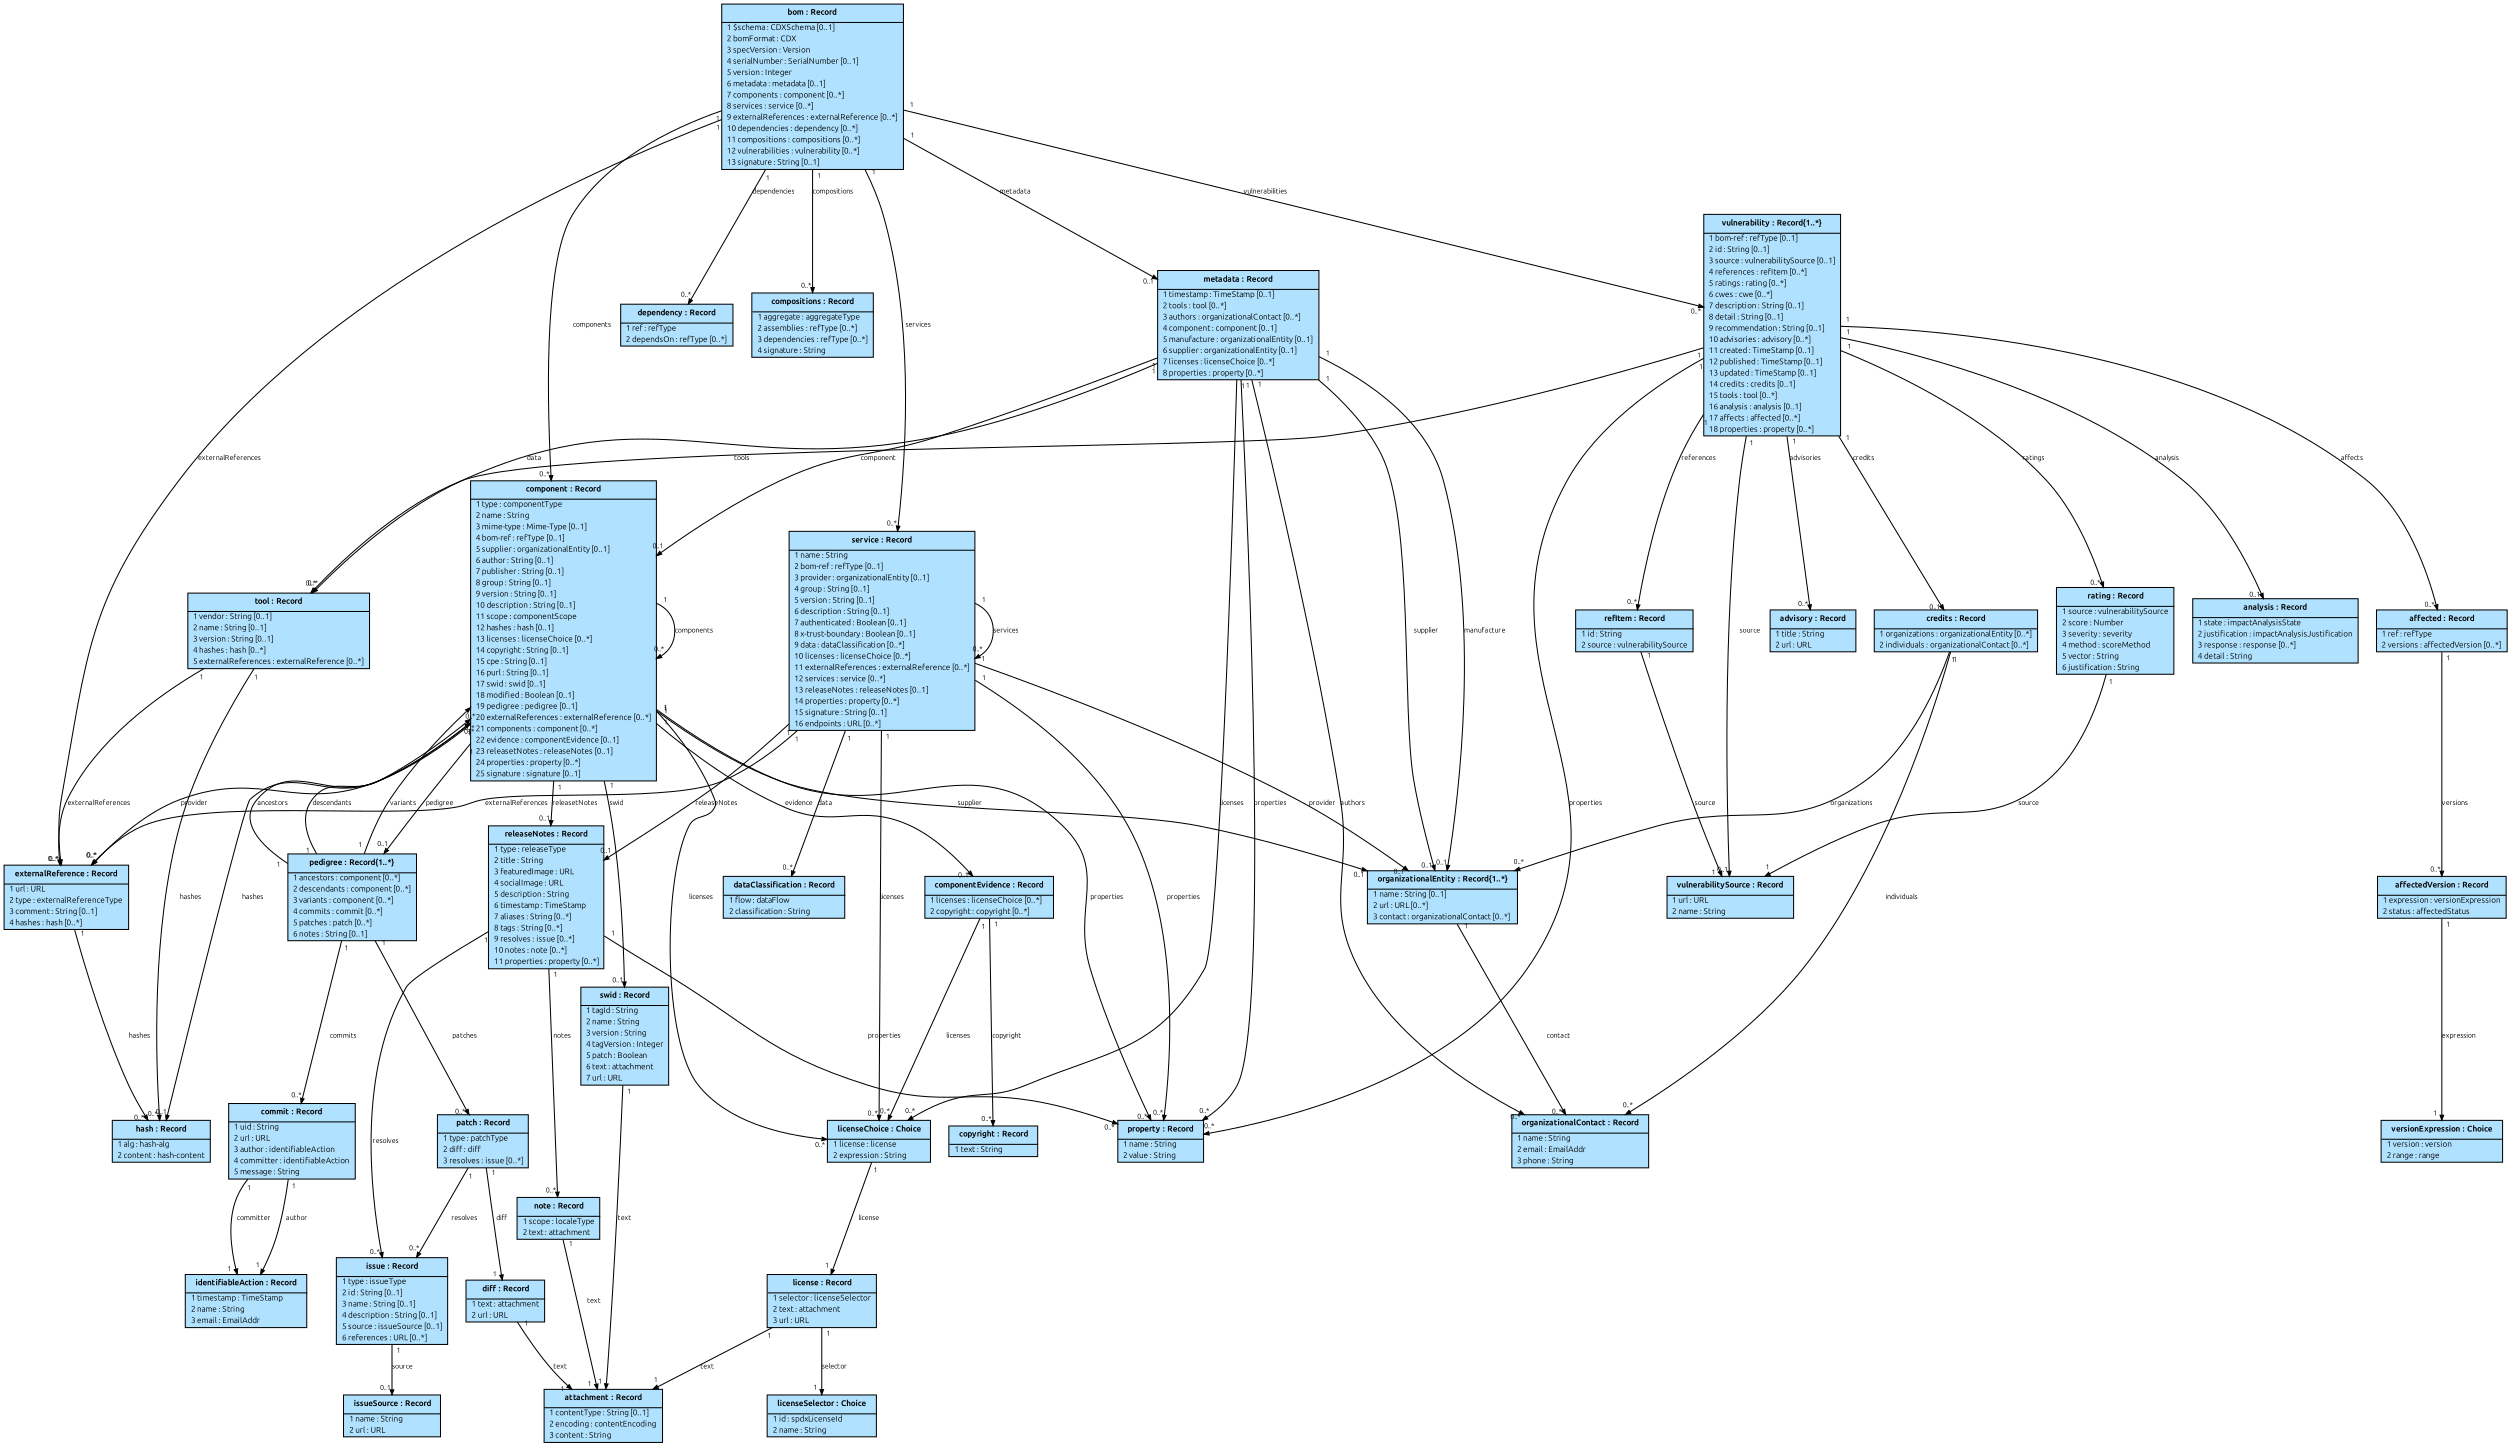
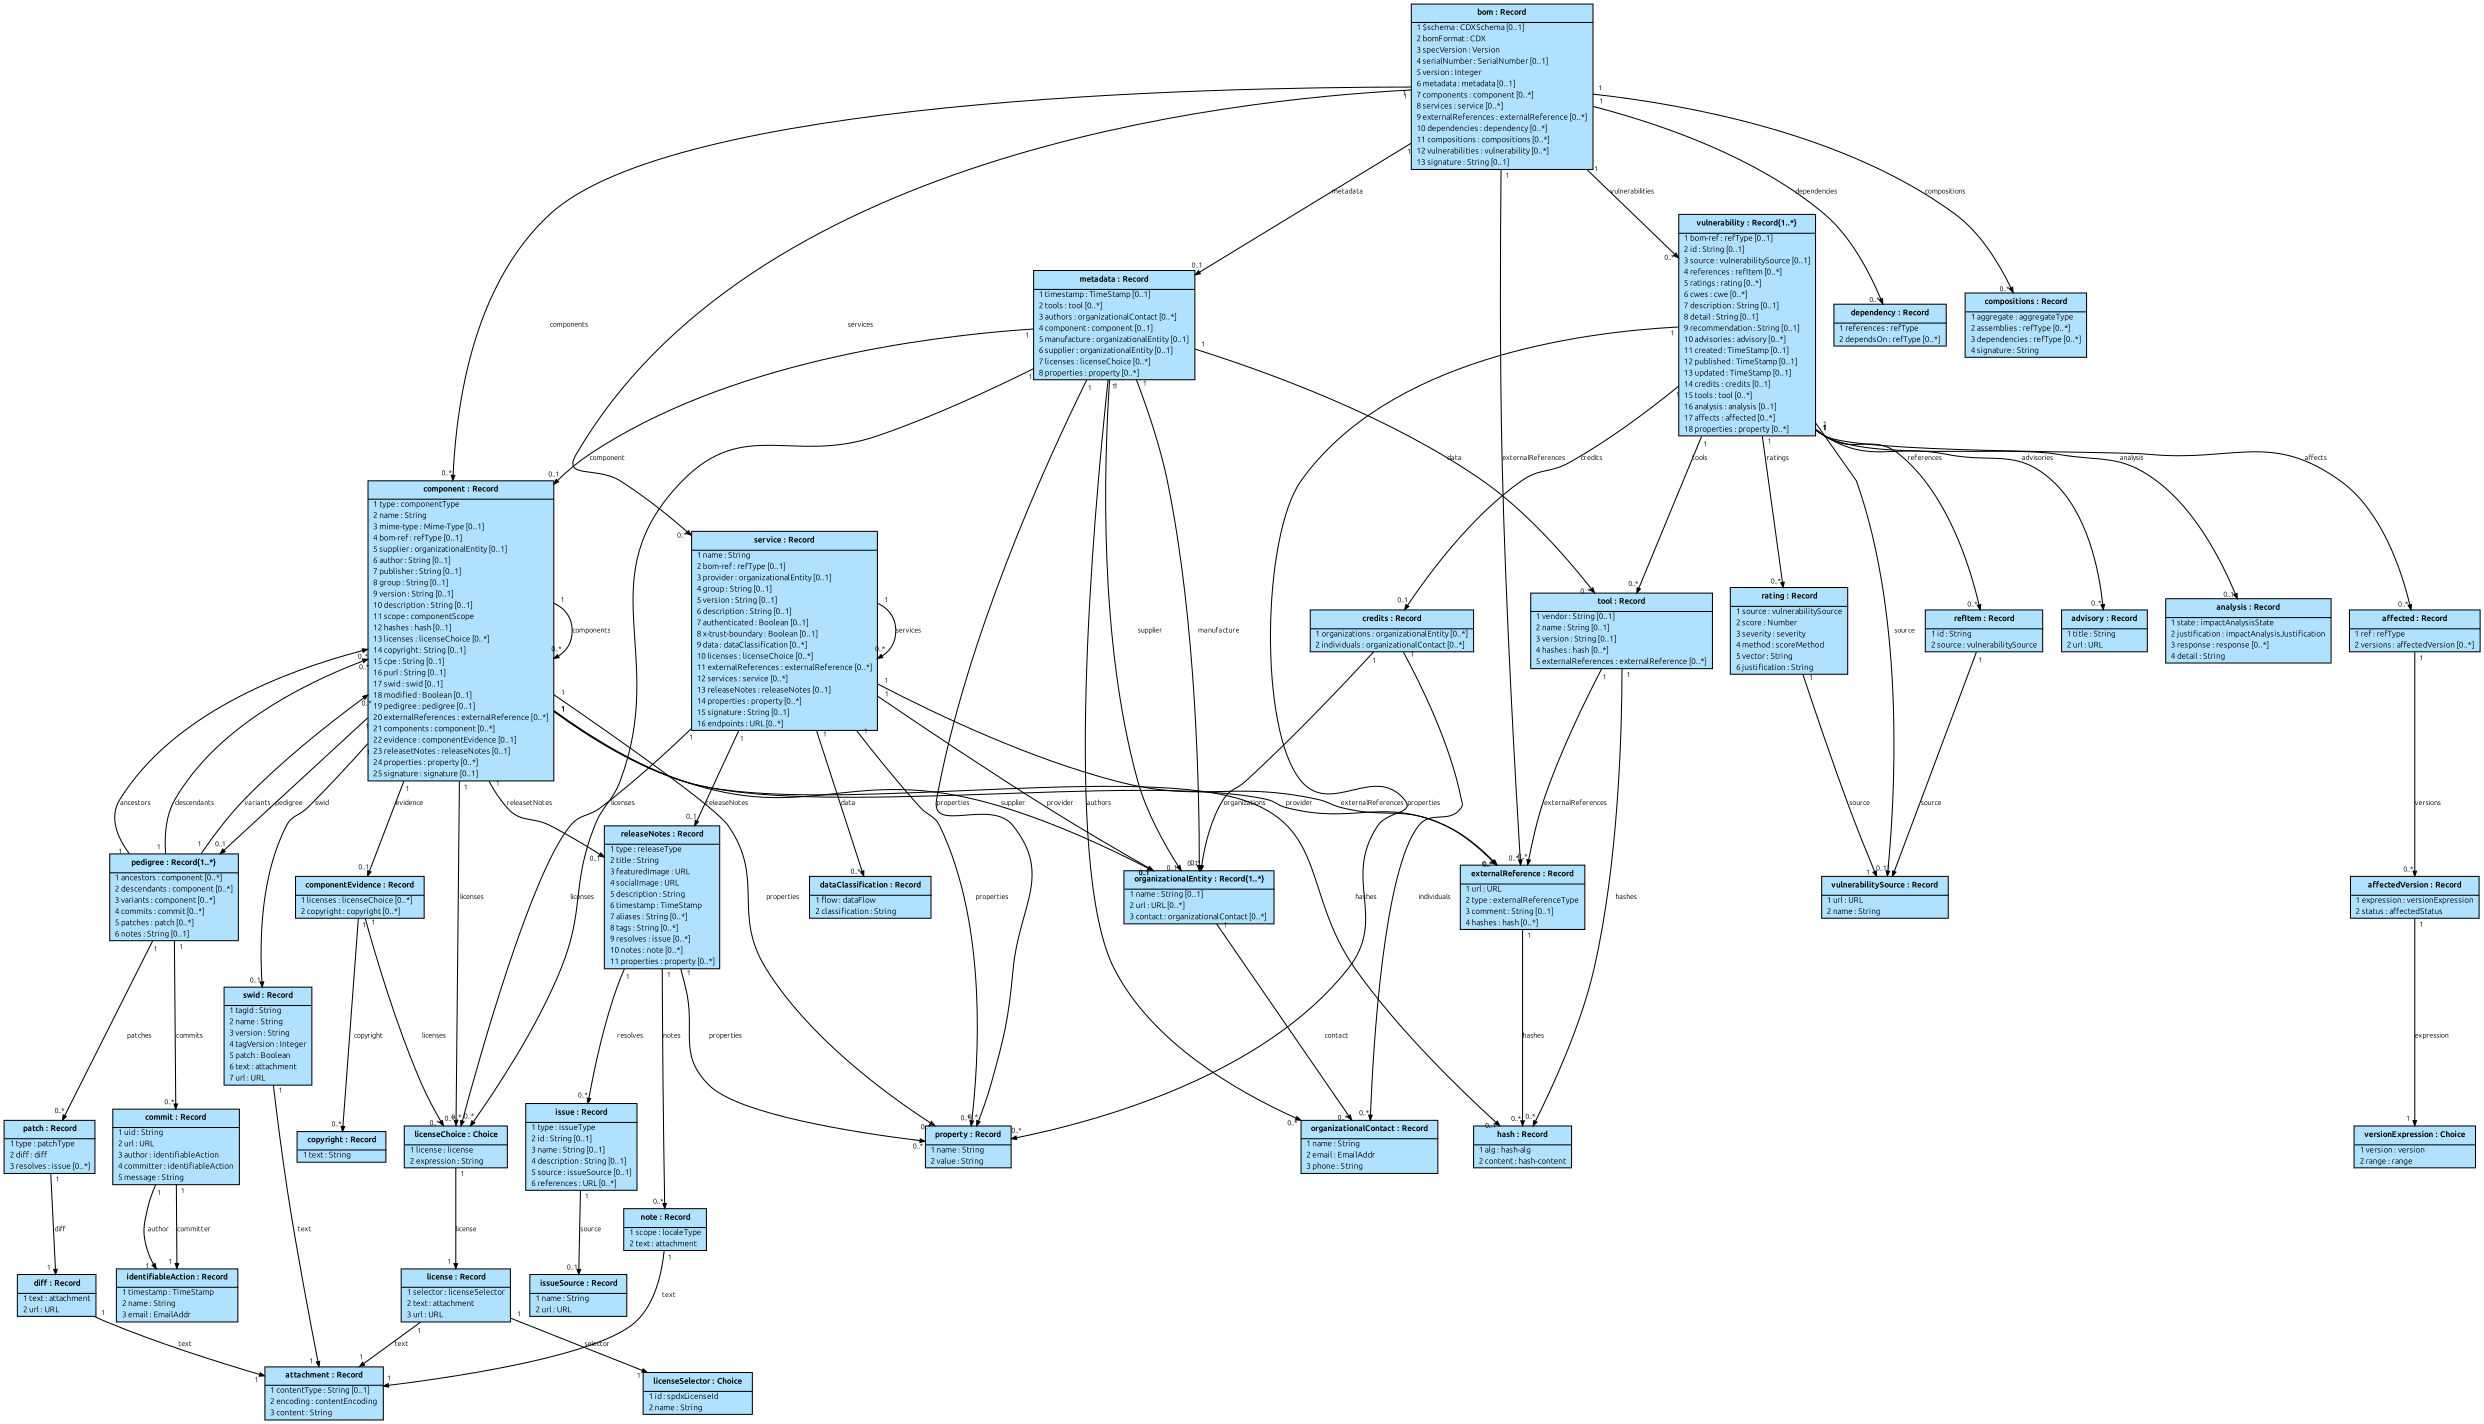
(651, 328) -> (1879, 328)
(444, 1210) -> none
